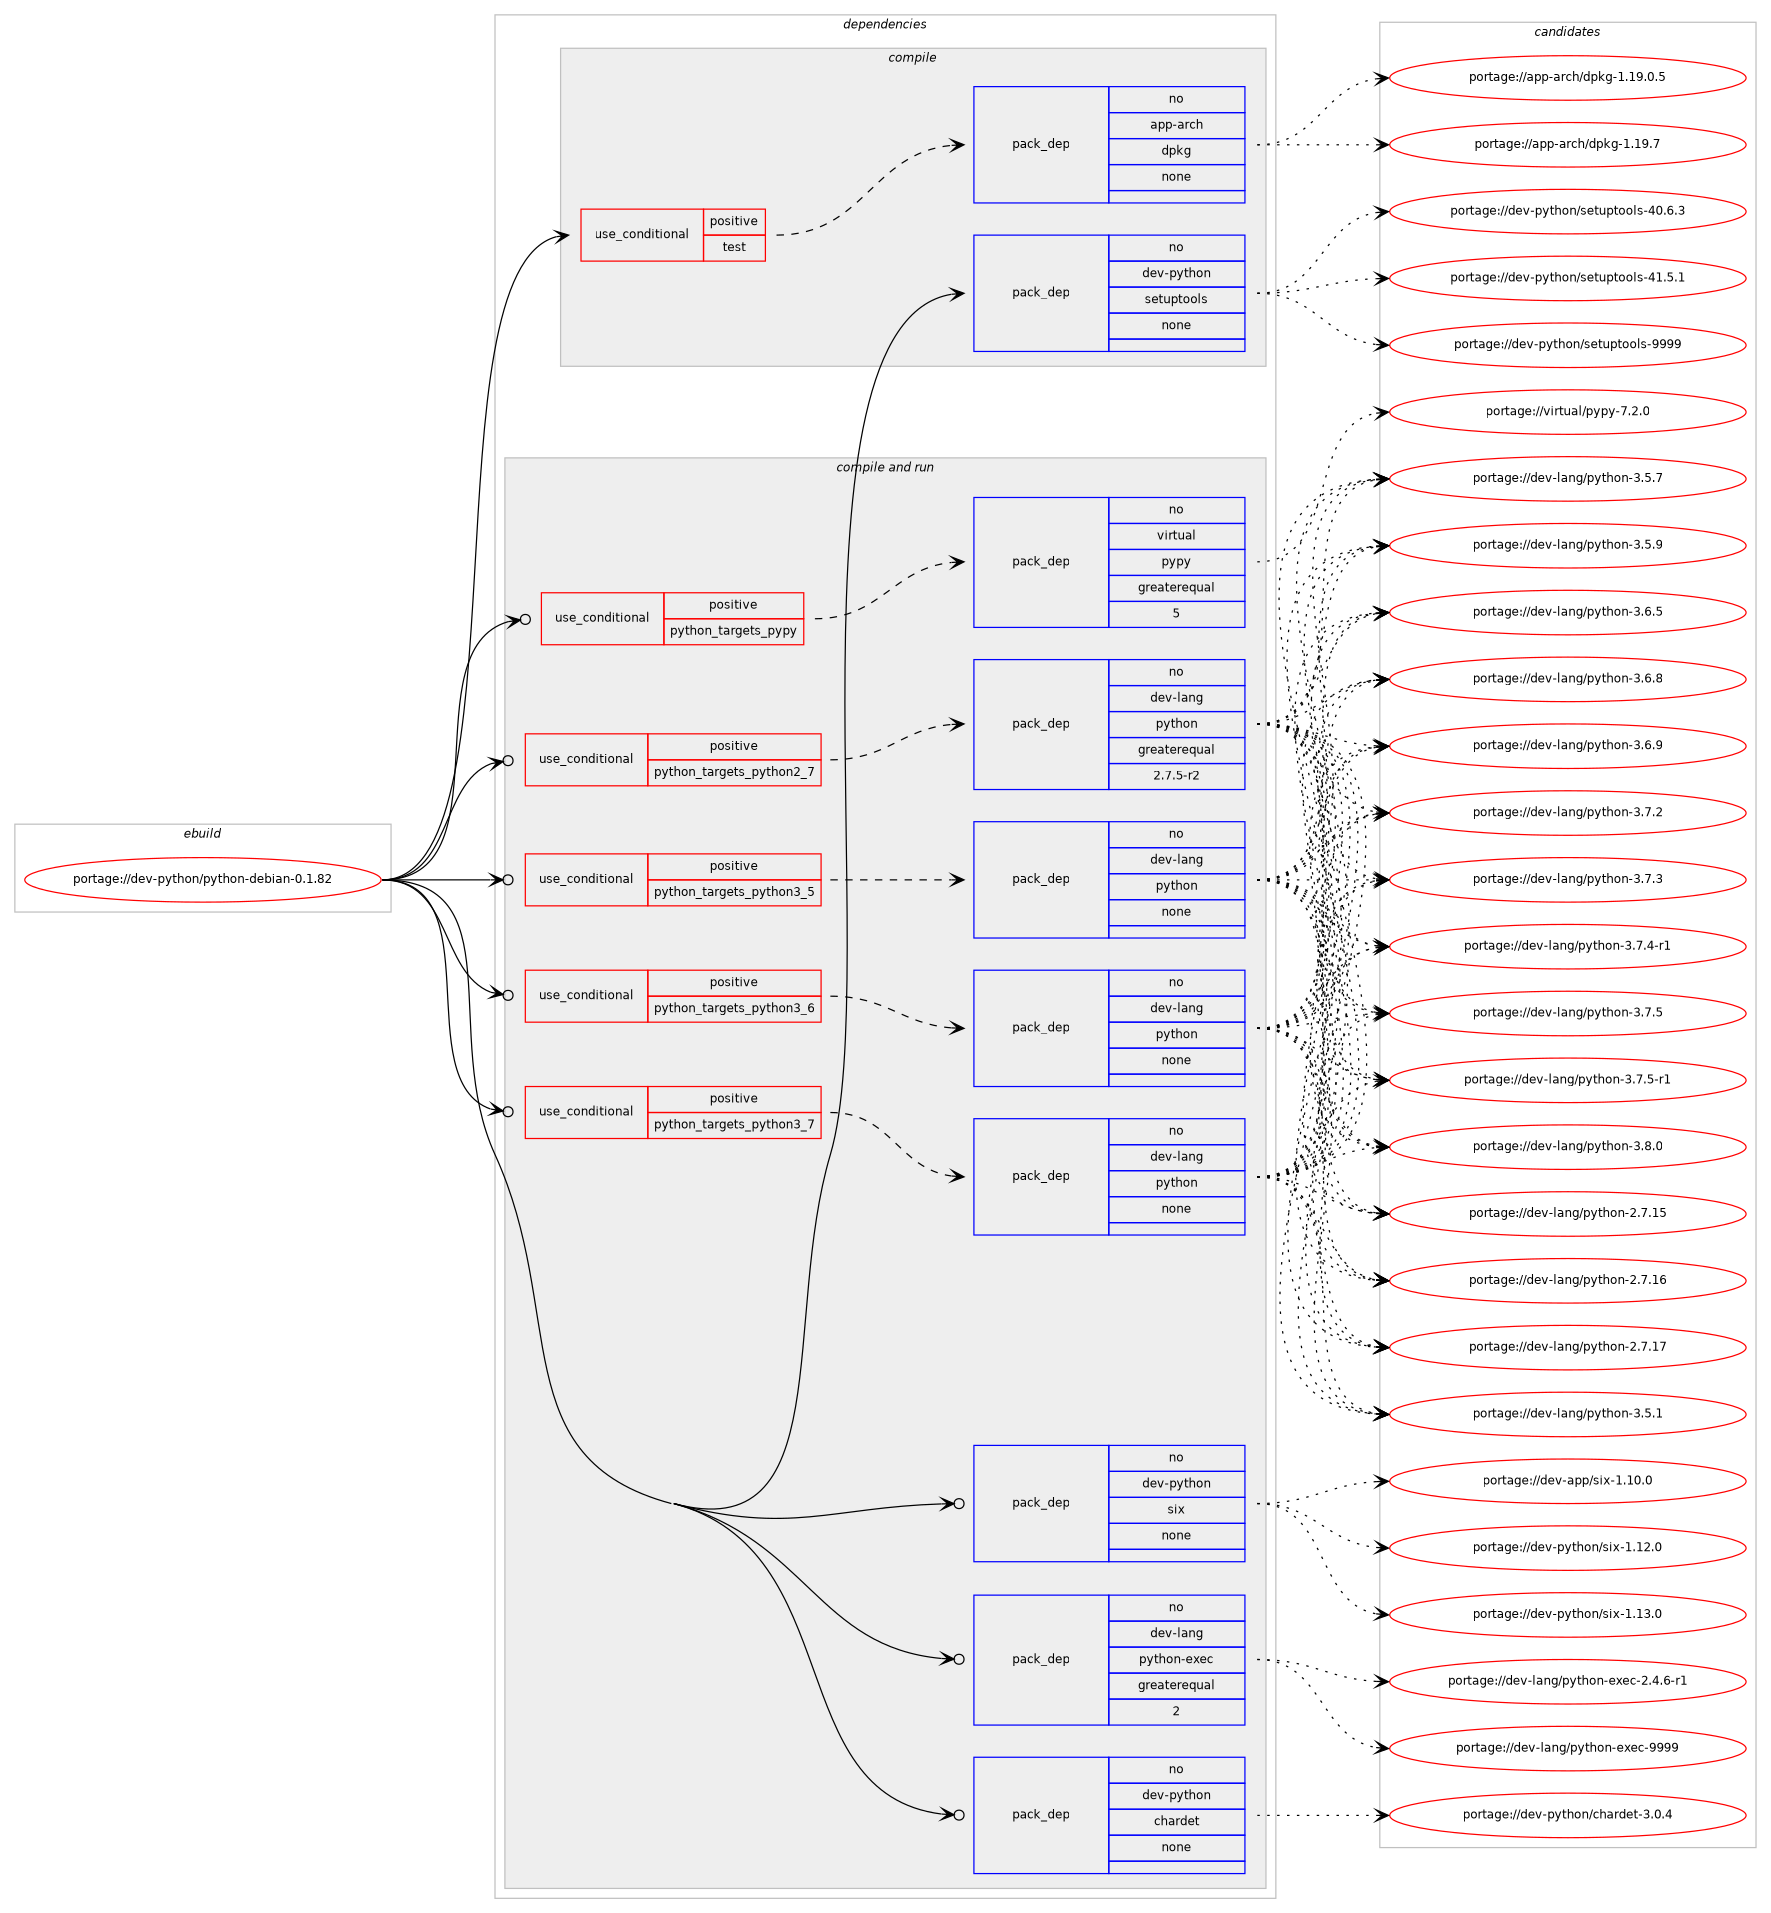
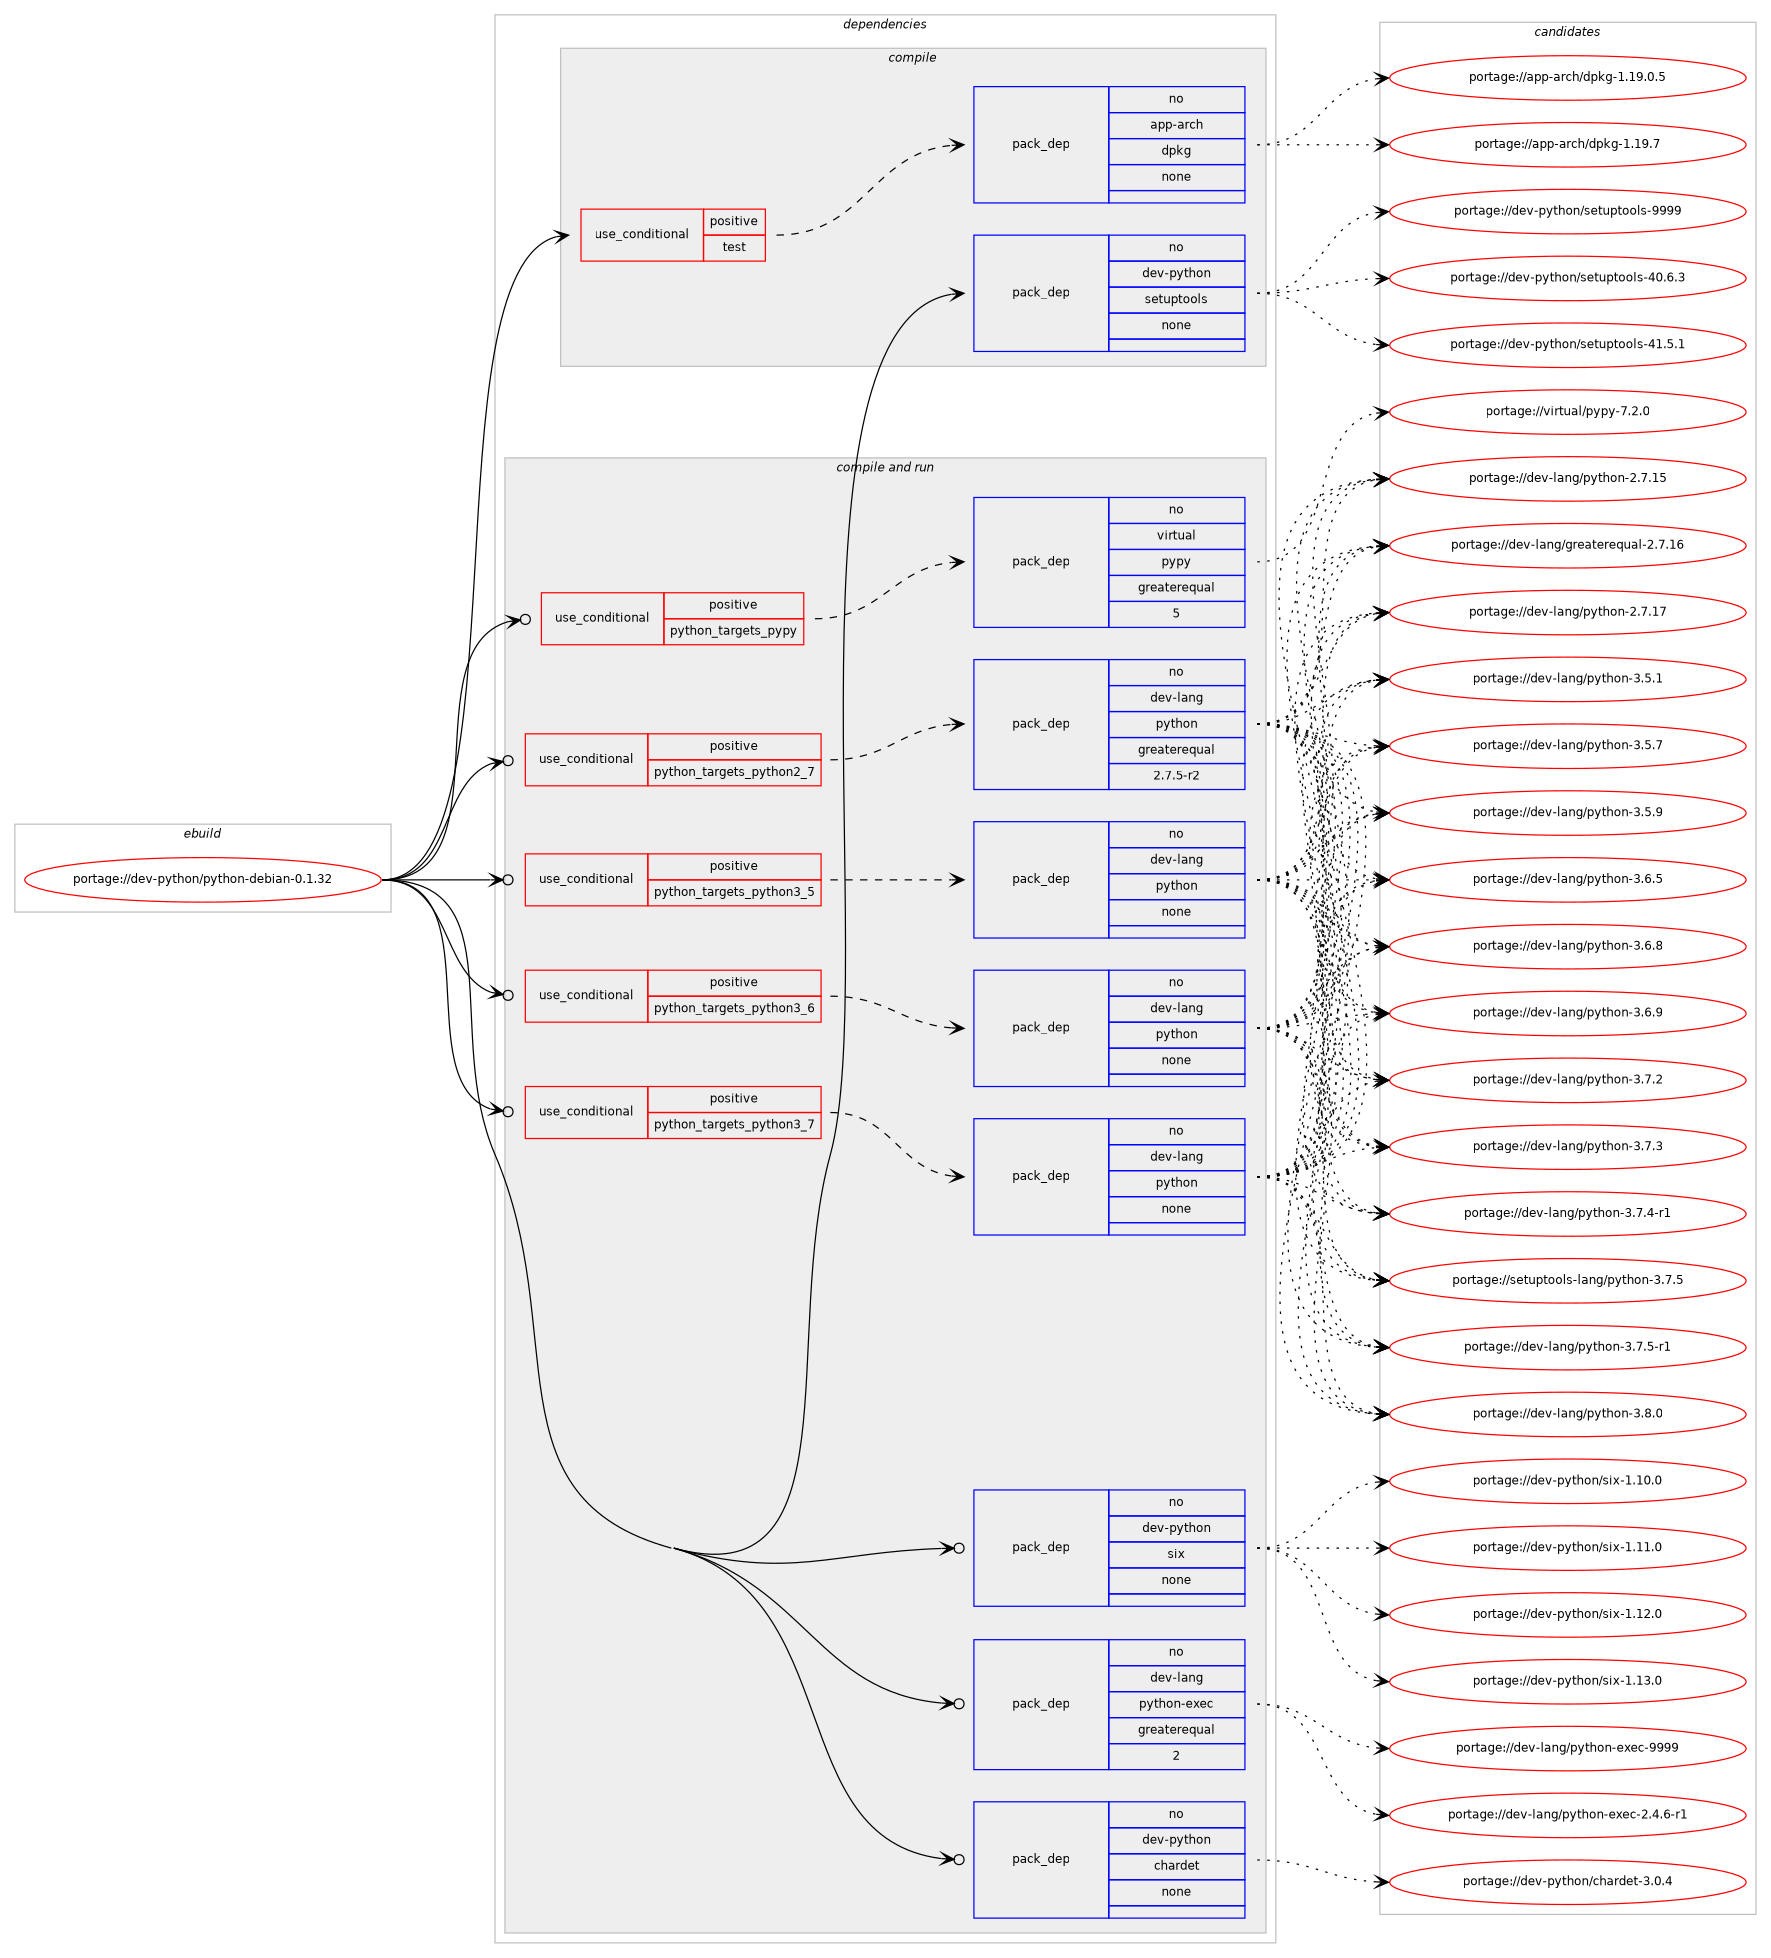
(203, 880) -> (203, 880)
(1568, 1014) -> (1568, 1281)
(1568, 1281) -> (1568, 546)
(1568, 1481) -> (1568, 1481)
none -> (1568, 1548)
